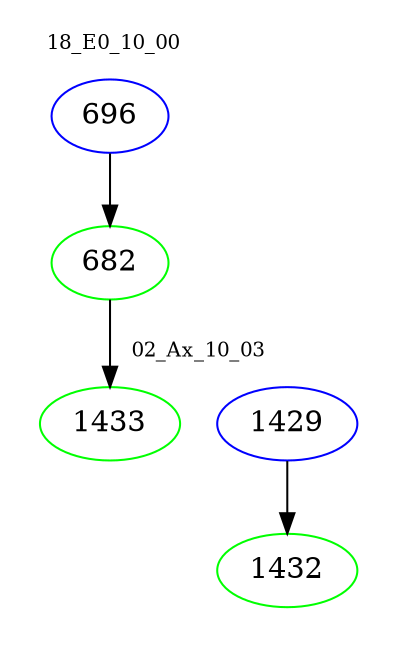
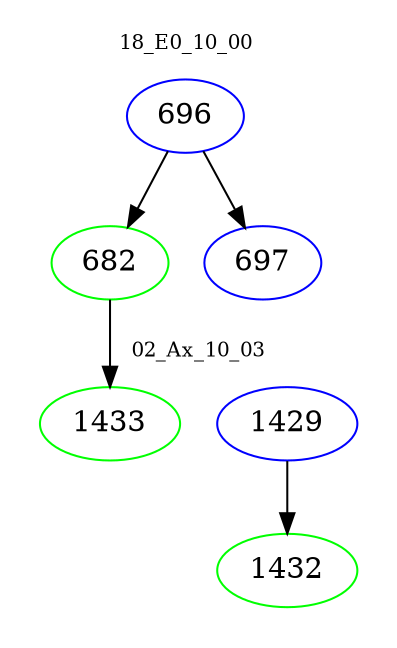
none -> (263, 263)
